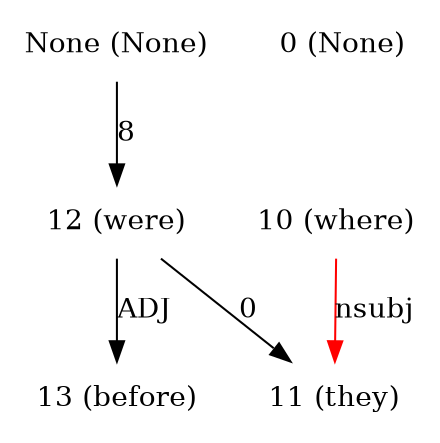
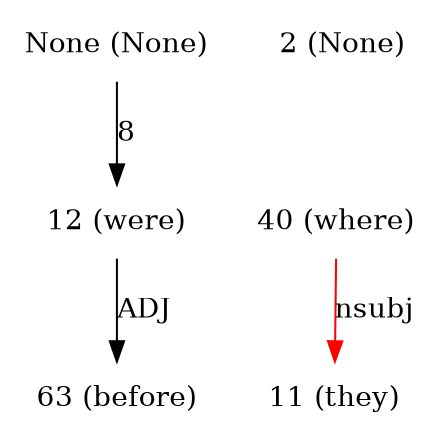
(343, 45) -> (343, 45)
(337, 222) -> (337, 222)
(217, 303) -> none
(117, 399) -> (117, 399)
